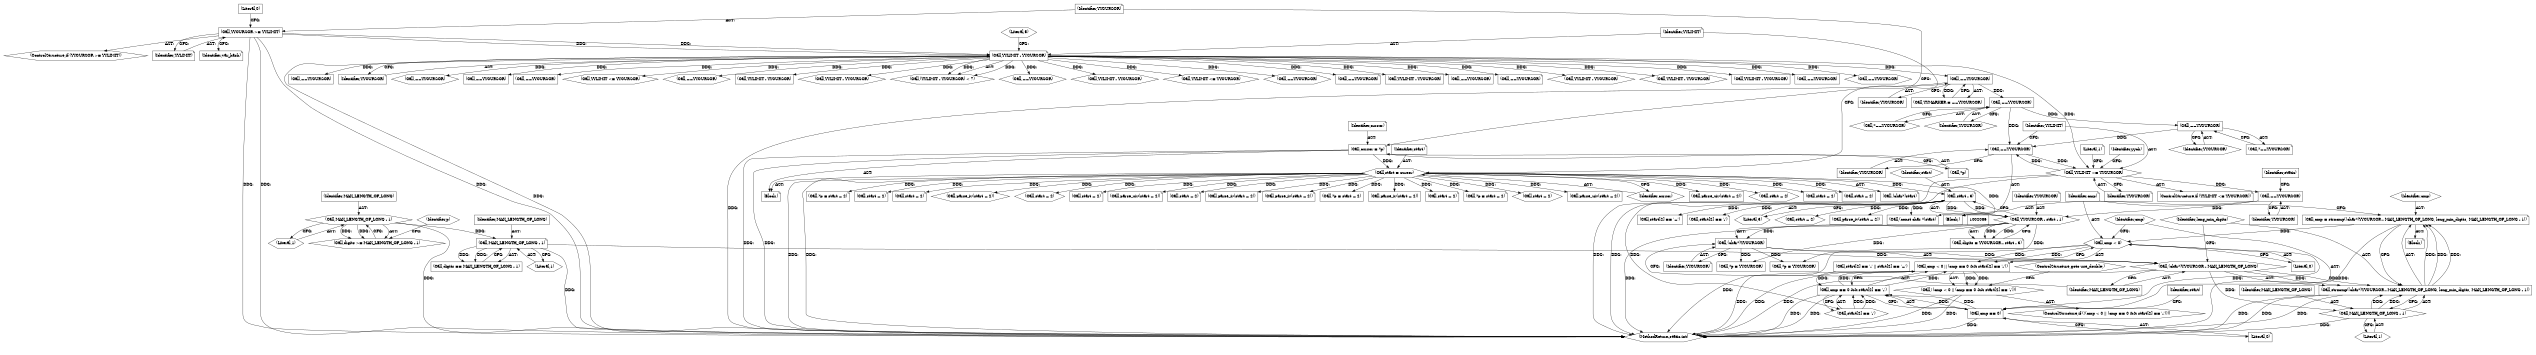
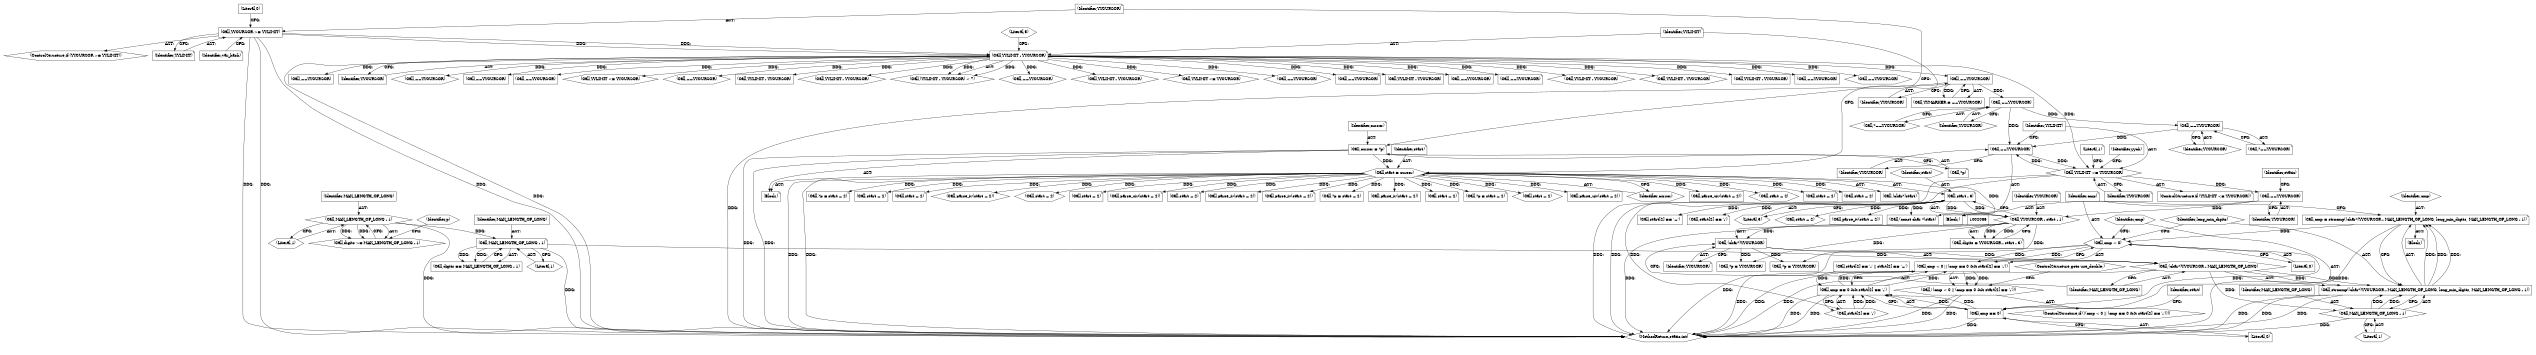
(219, 42) -> (233, 44)
(1898, 185) -> (1898, 185)
(2205, 242) -> (2154, 232)
